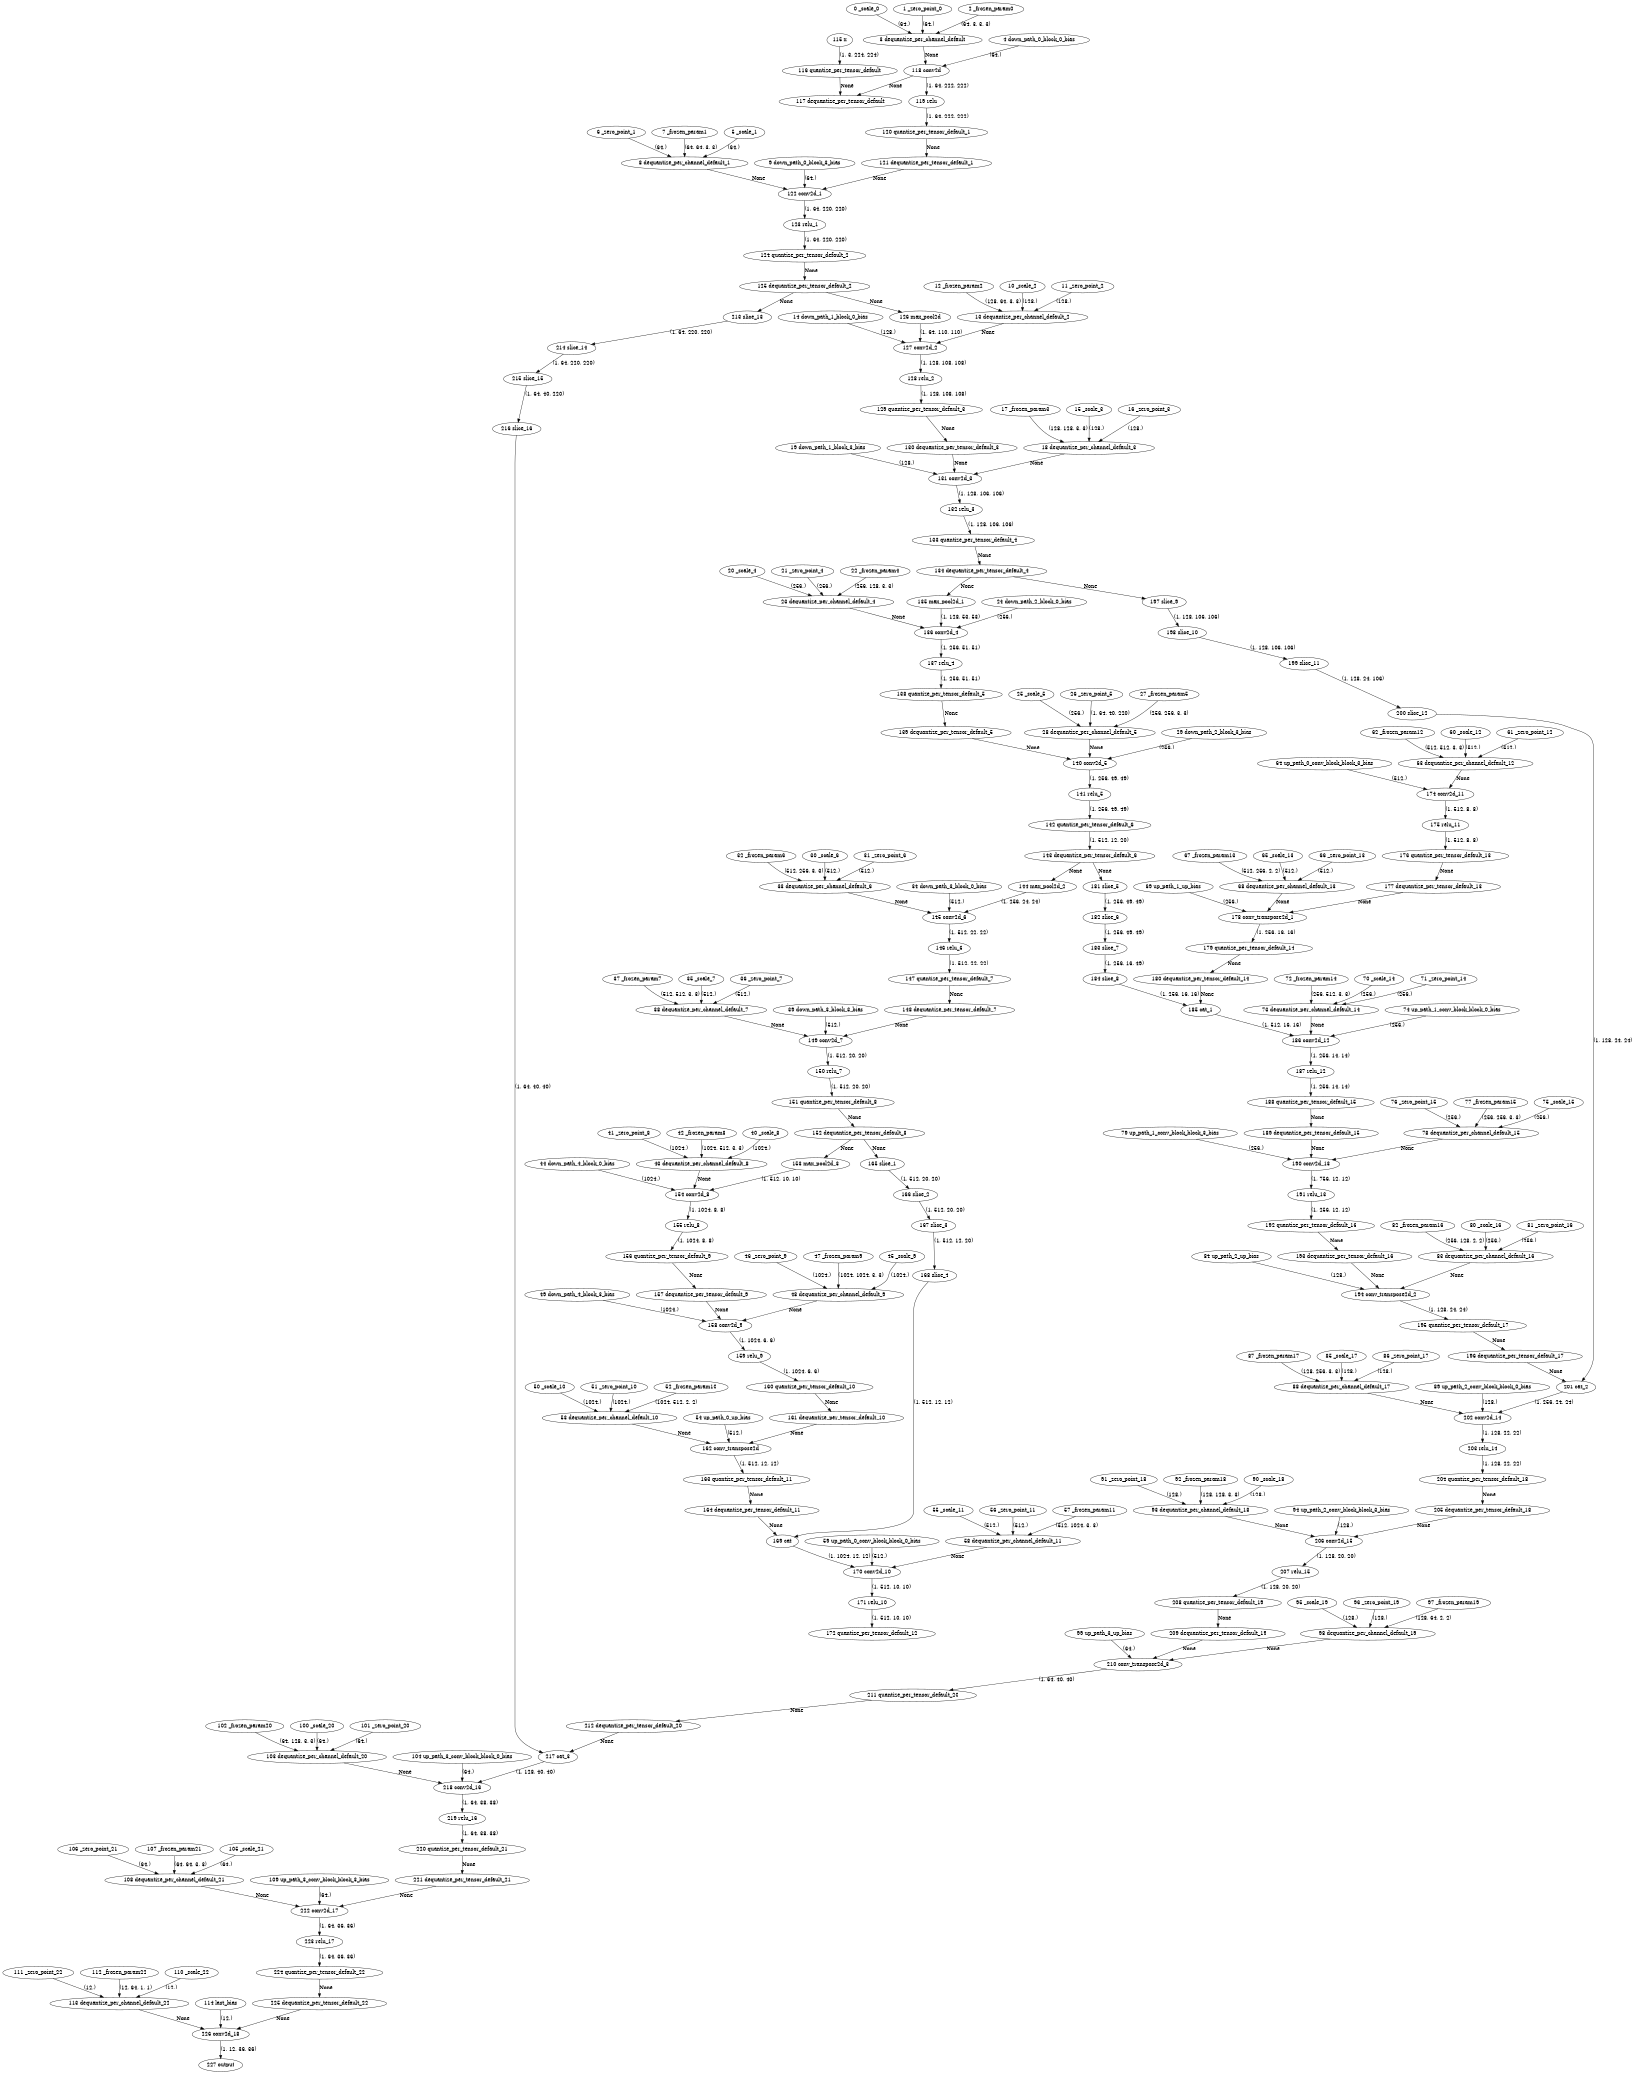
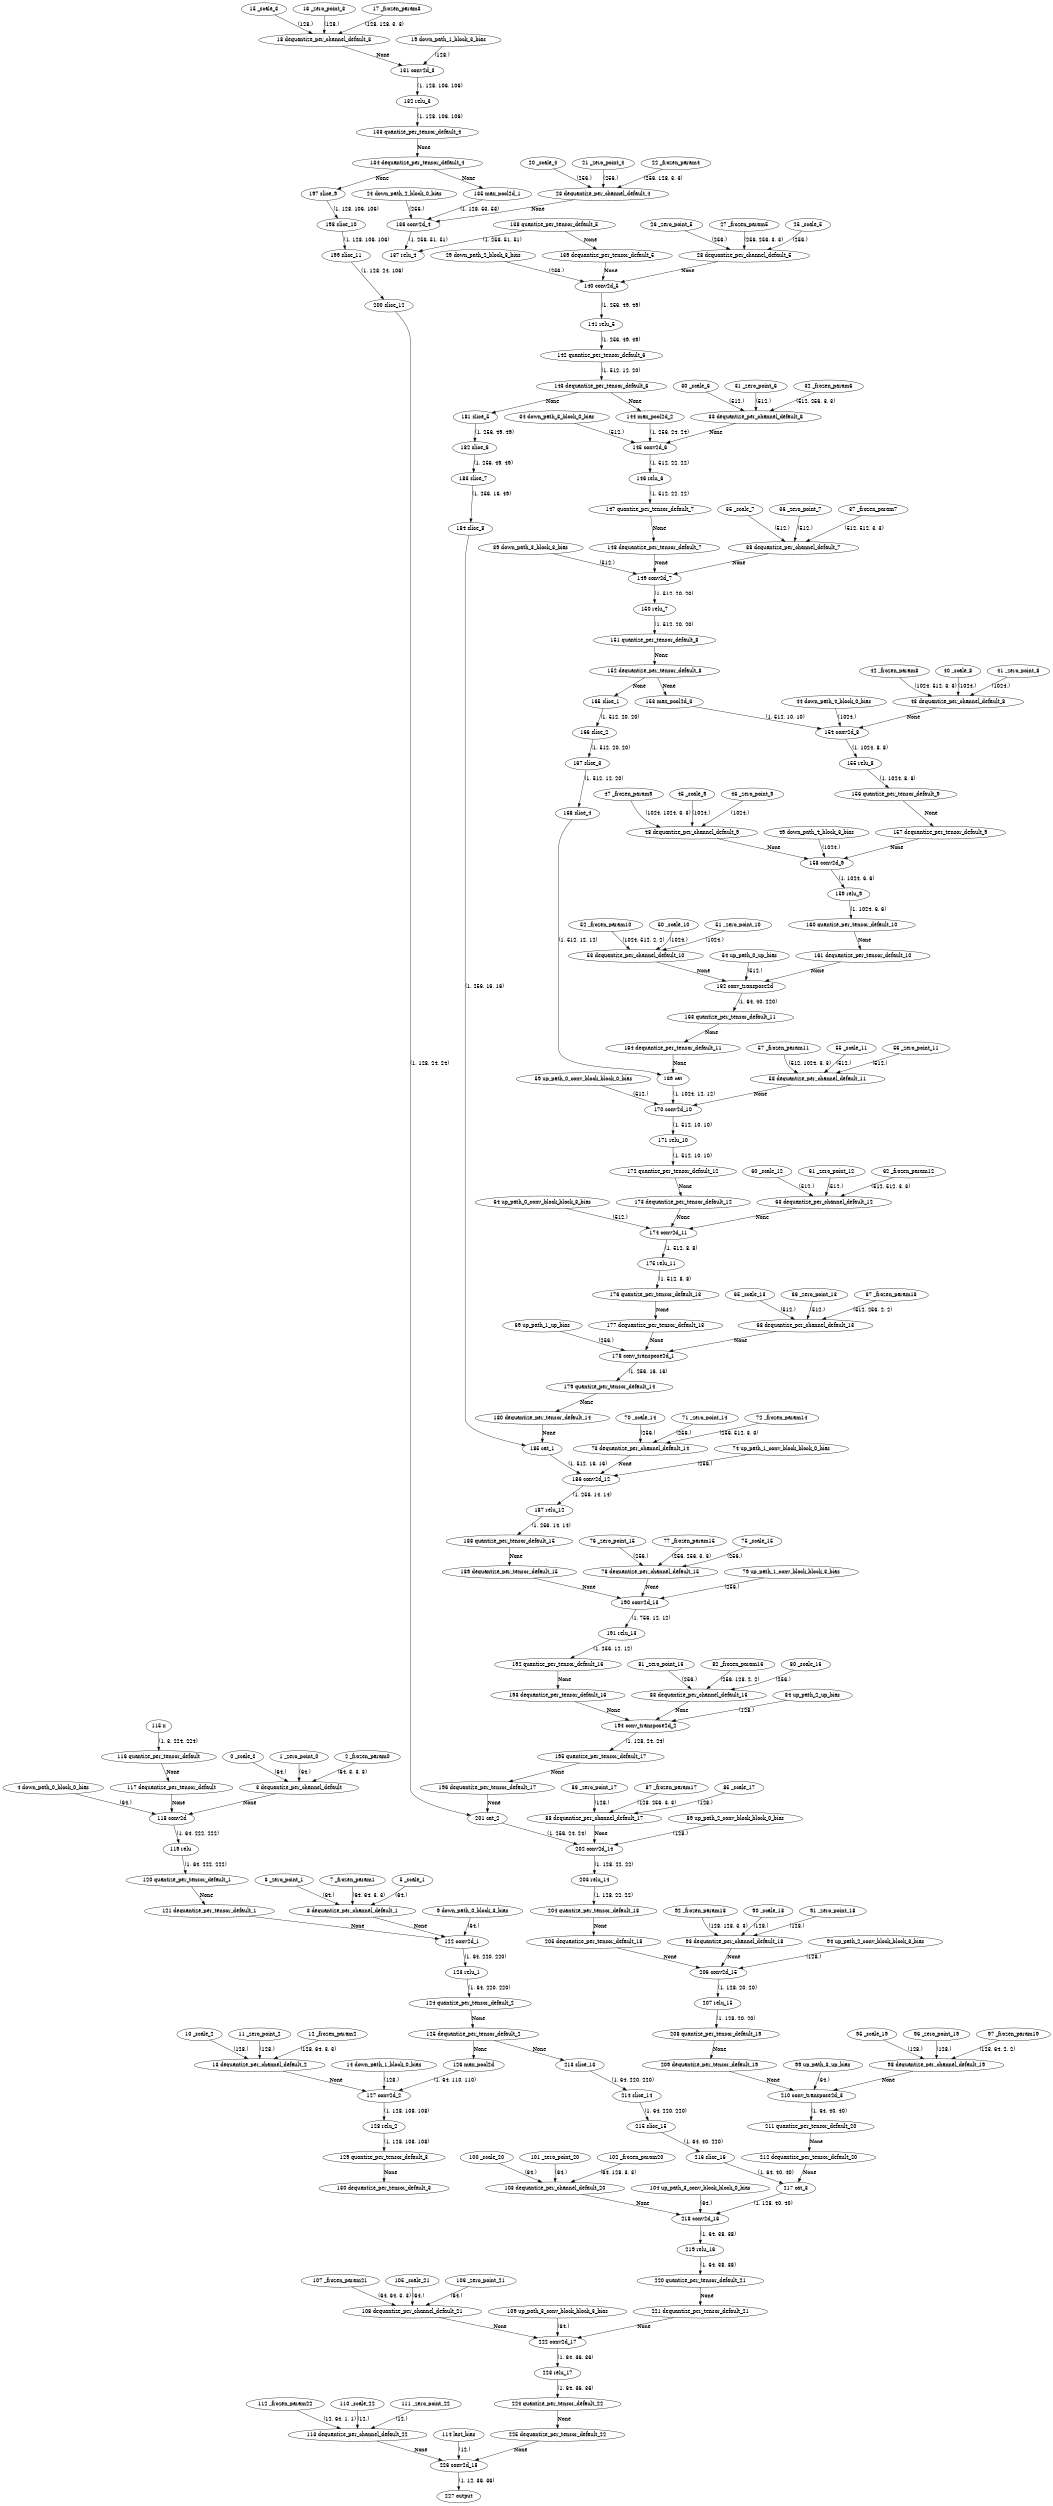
(887, 85) -> (172, 1801)
(953, 462) -> none
(941, 677) -> (473, 240)
(1110, 714) -> (720, 240)
none -> (683, 1202)
(759, 1464) -> (758, 1002)
